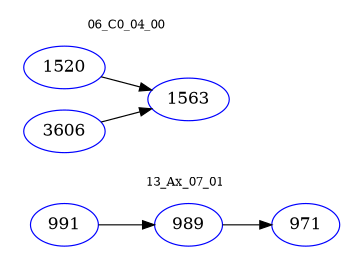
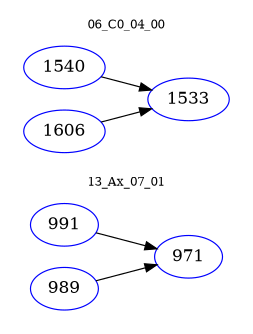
(64, 67) -> (64, 67)
(189, 99) -> (189, 99)
(64, 131) -> (64, 131)
(121, 225) -> (121, 239)
